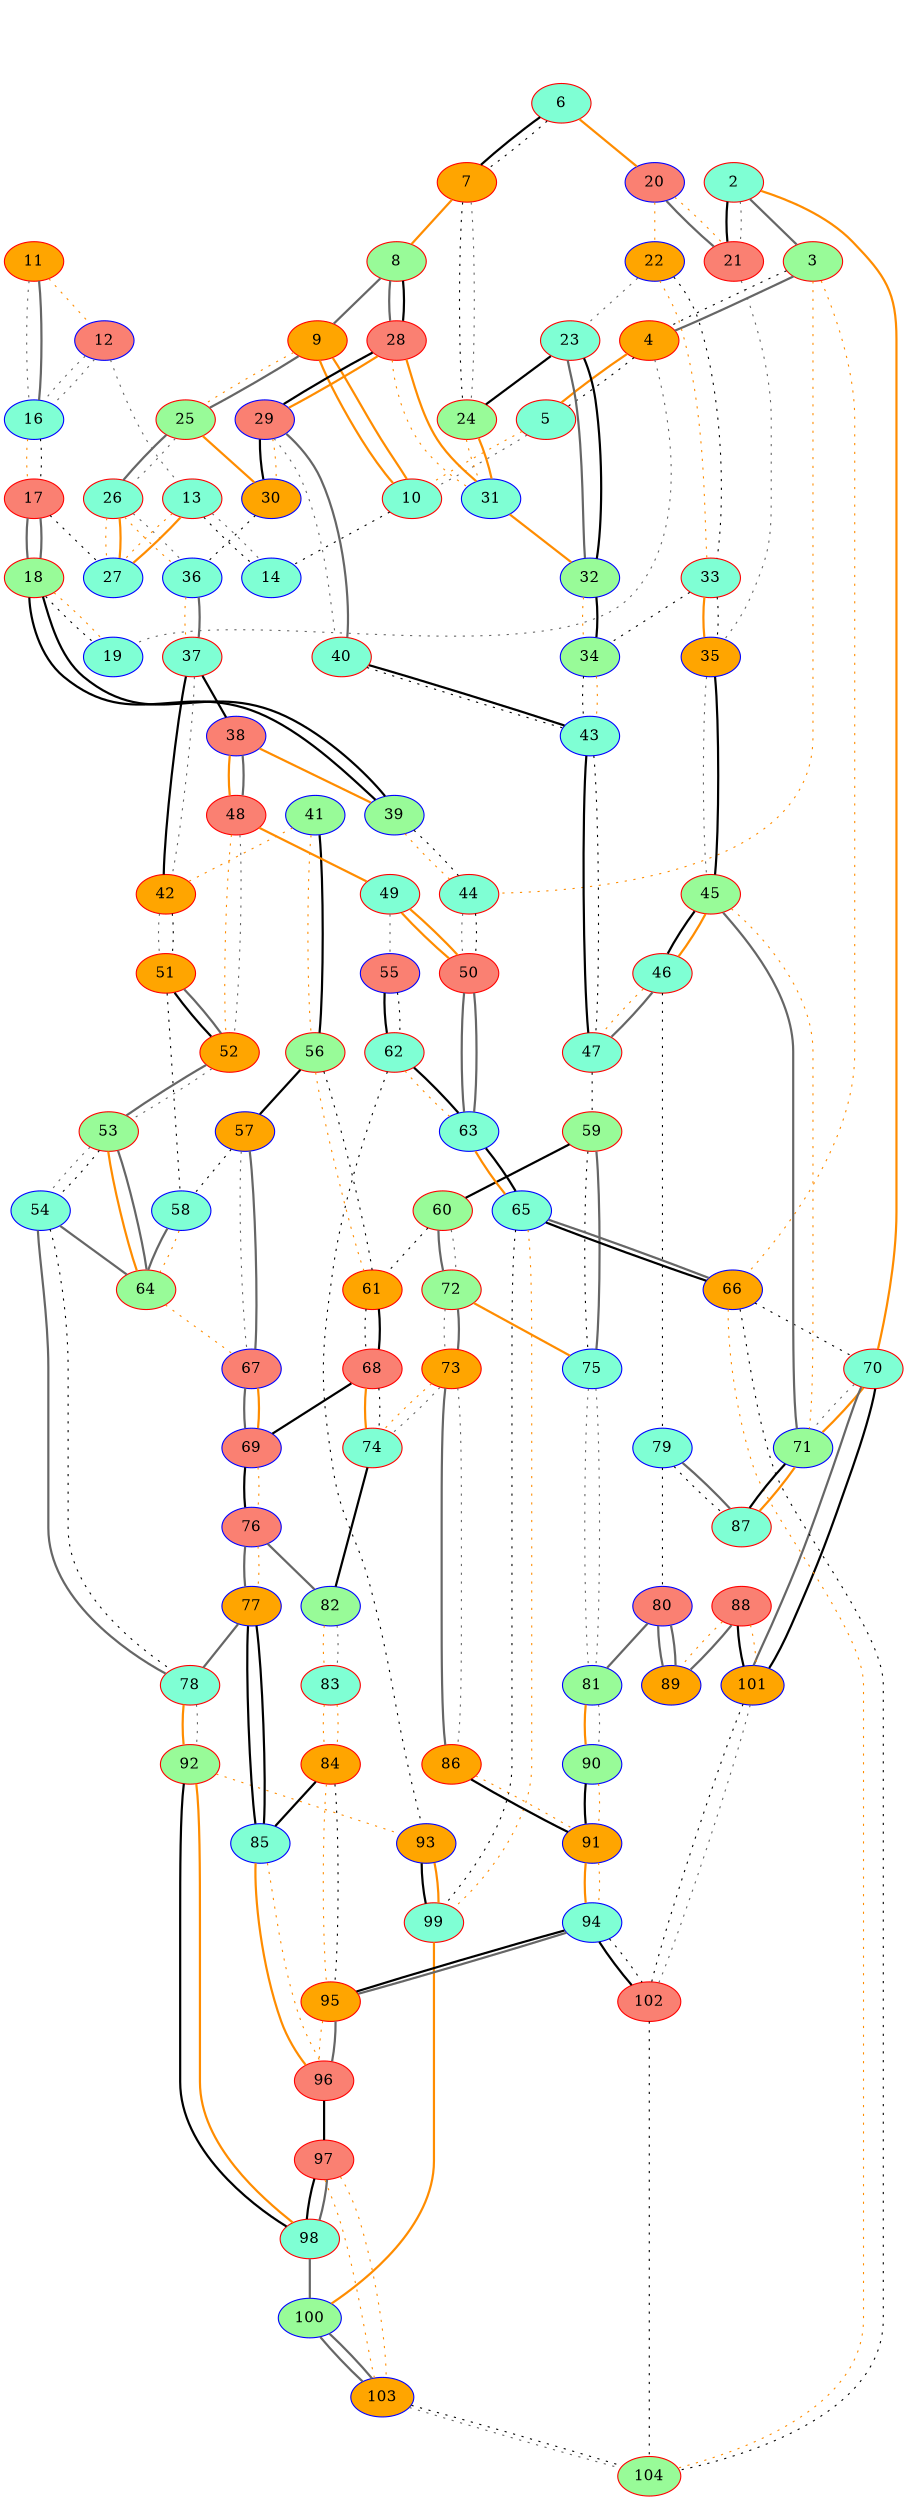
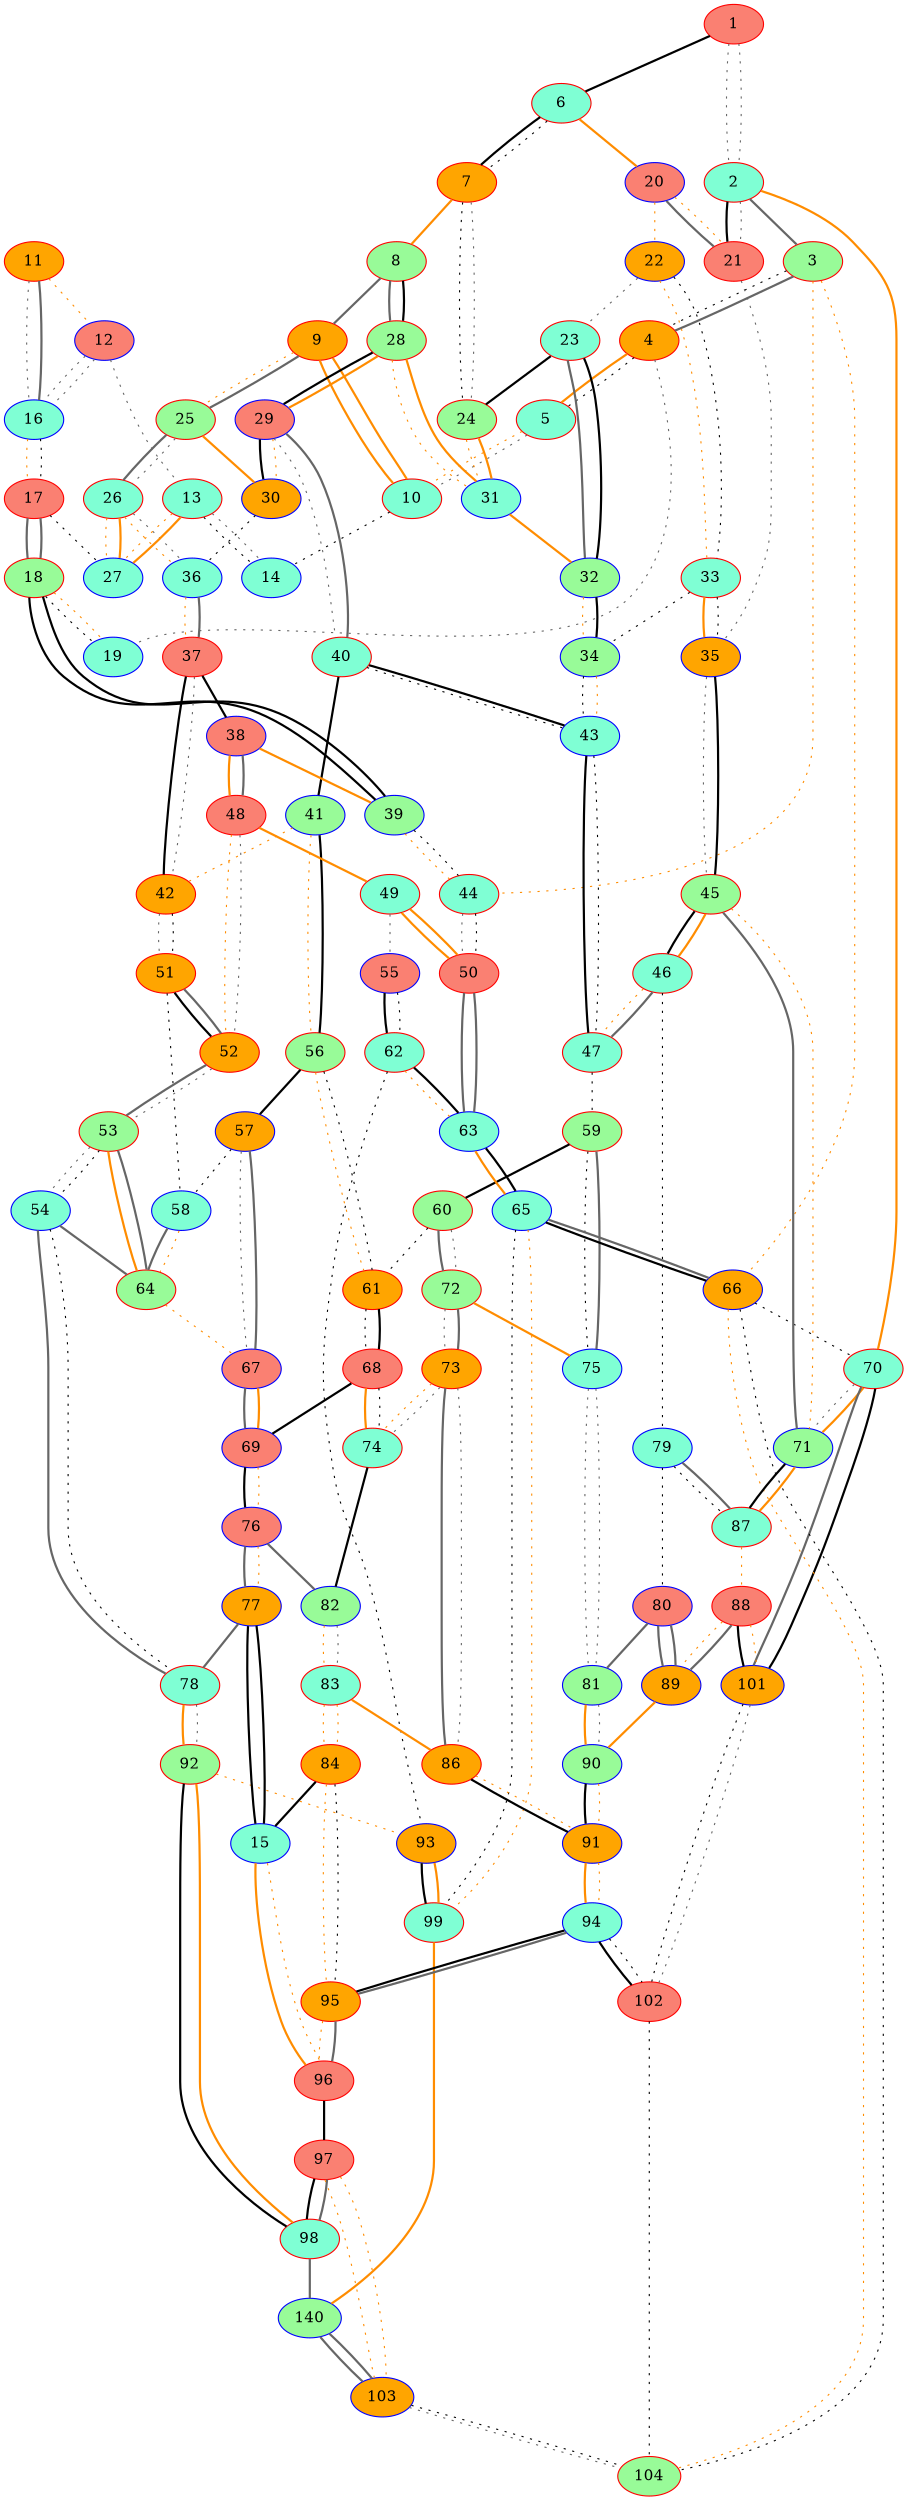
none -> (734, 24)
(397, 341) -> (397, 341)
(192, 657) -> (192, 657)
none -> (329, 733)
none -> (742, 1567)
none -> (391, 1725)
none -> (632, 1725)
(260, 1843) -> (260, 1843)
(310, 2318) -> (310, 2318)
